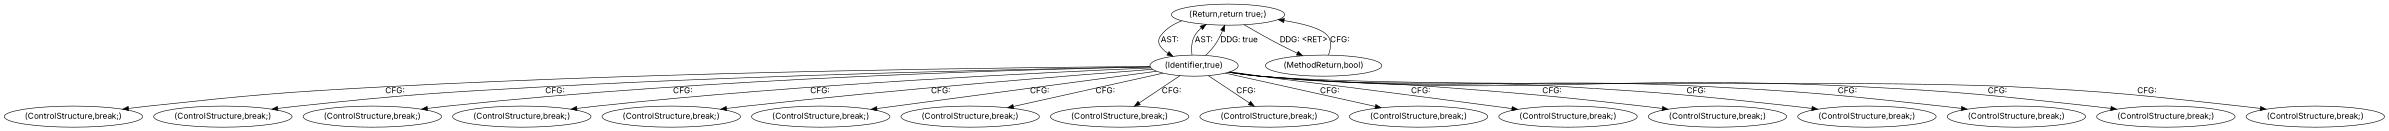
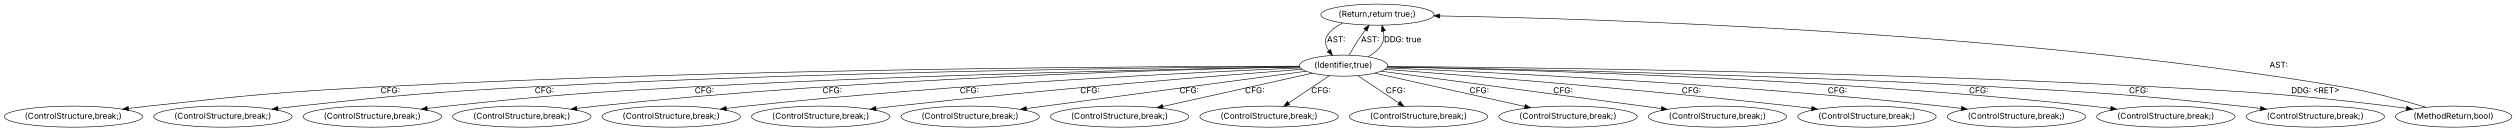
(1270, 40) -> (1898, 76)
(1341, 40) -> (2280, 66)
